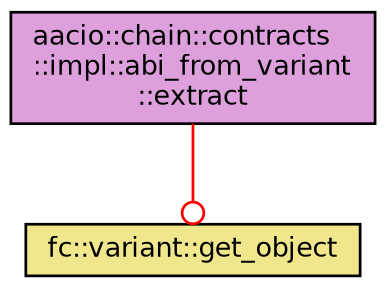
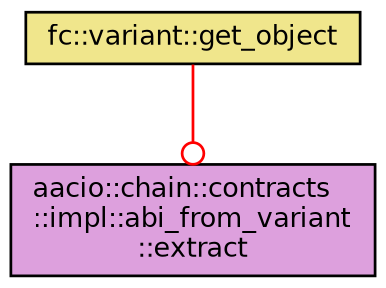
(193, 163) -> (193, 104)
